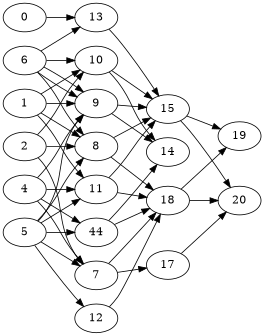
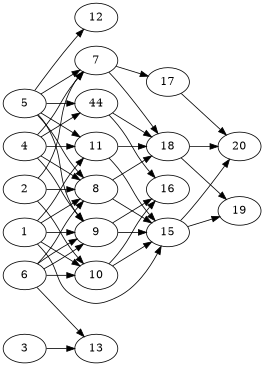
(25, 18) -> (25, 349)
(133, 58) -> (93, 303)
(168, 152) -> (168, 189)
none -> (55, 164)
(136, 263) -> none
